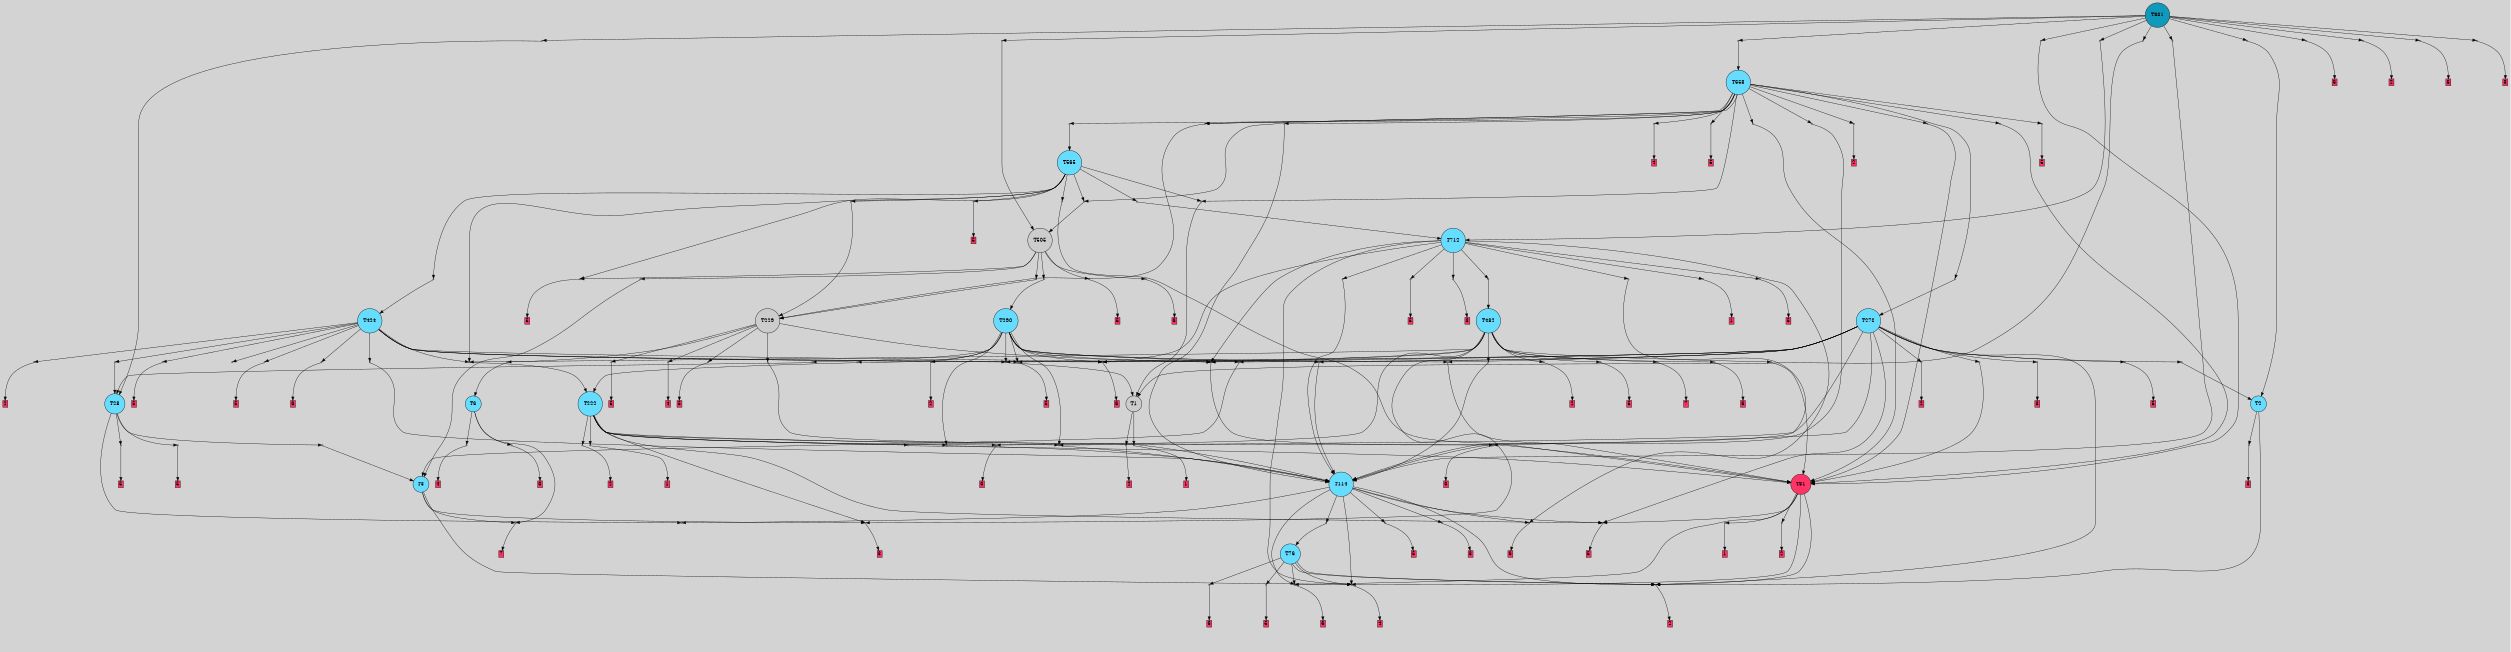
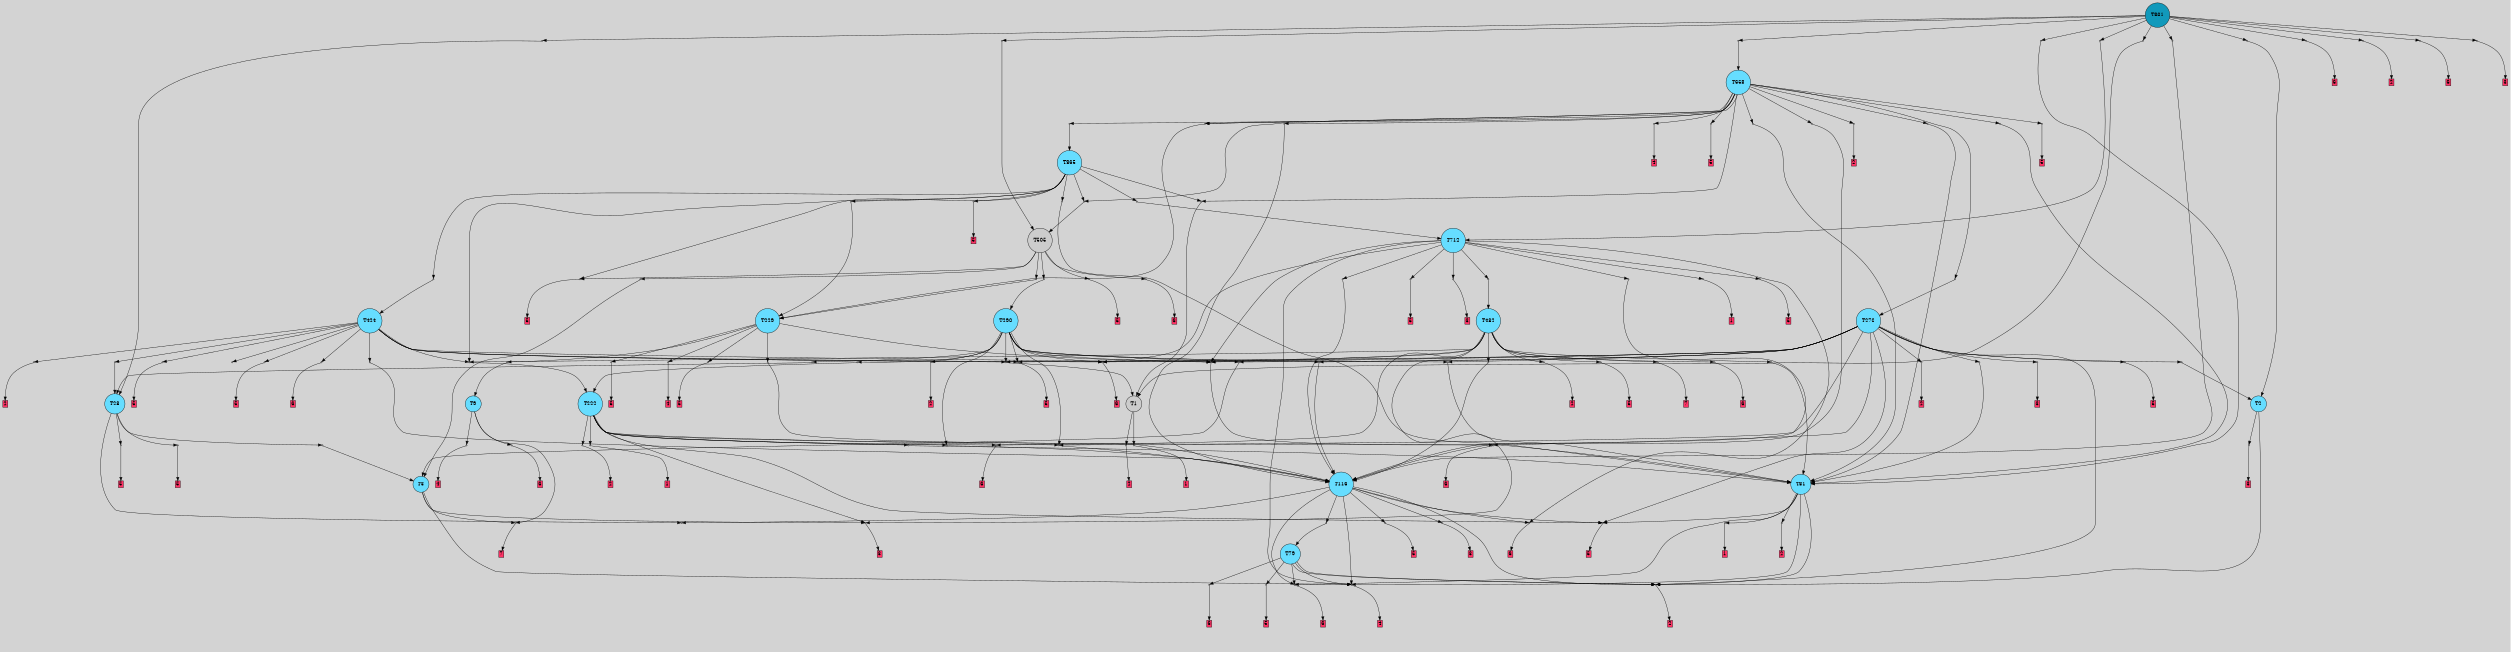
(1070, 163) -> (1070, 163)
(768, 321) -> (768, 321)
(473, 404) -> (473, 404)
(1341, 484) -> (1341, 484)
(1801, 484) -> (1801, 484)
(1290, 554) -> (1290, 554)
